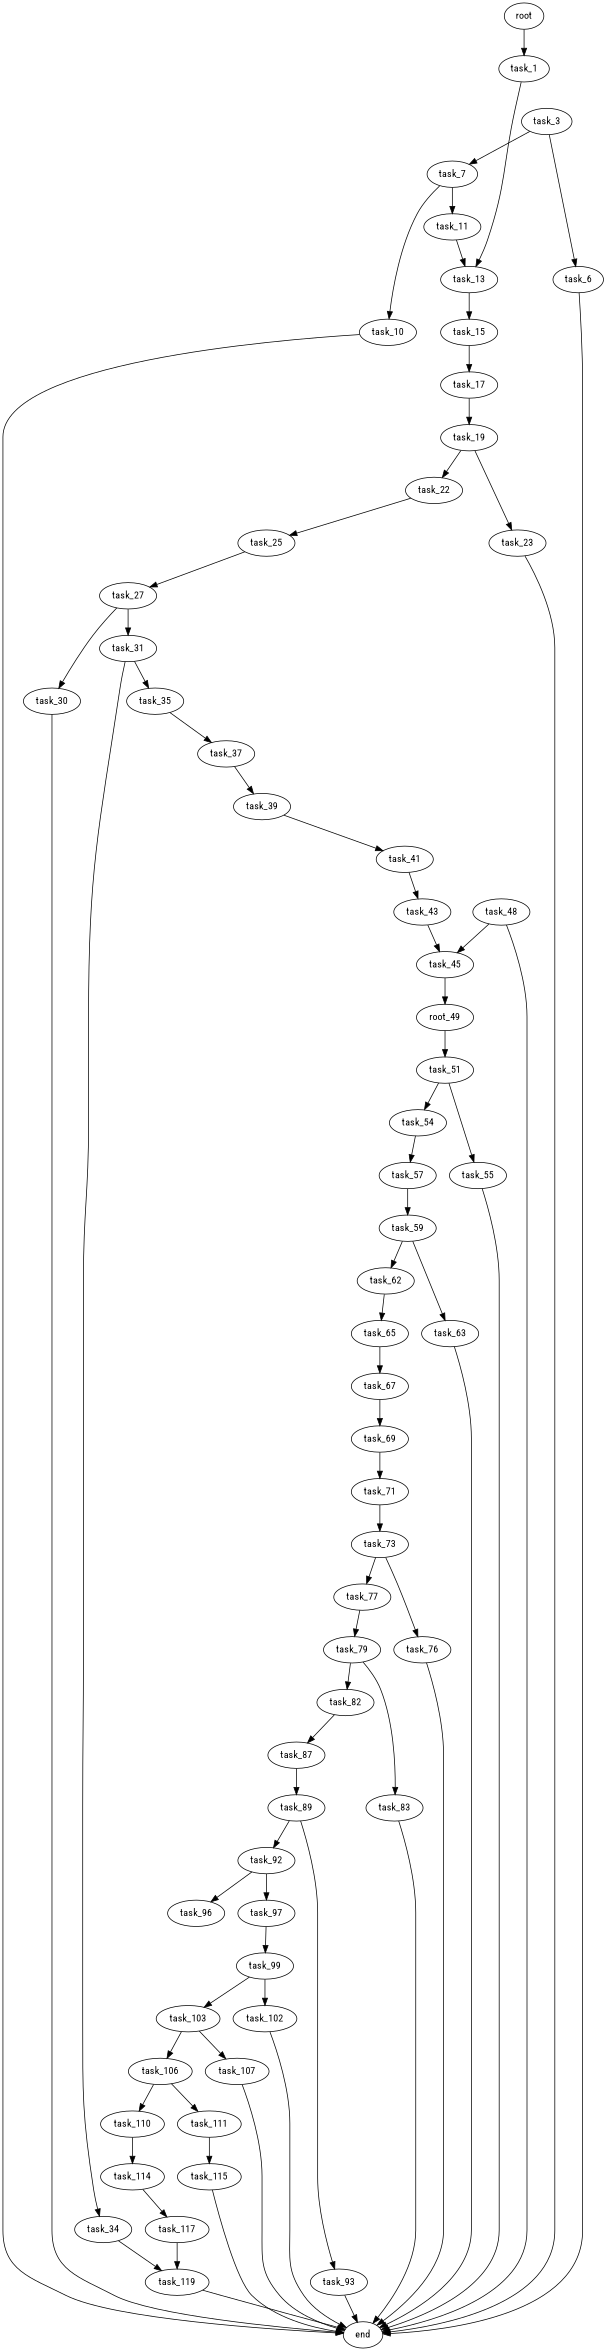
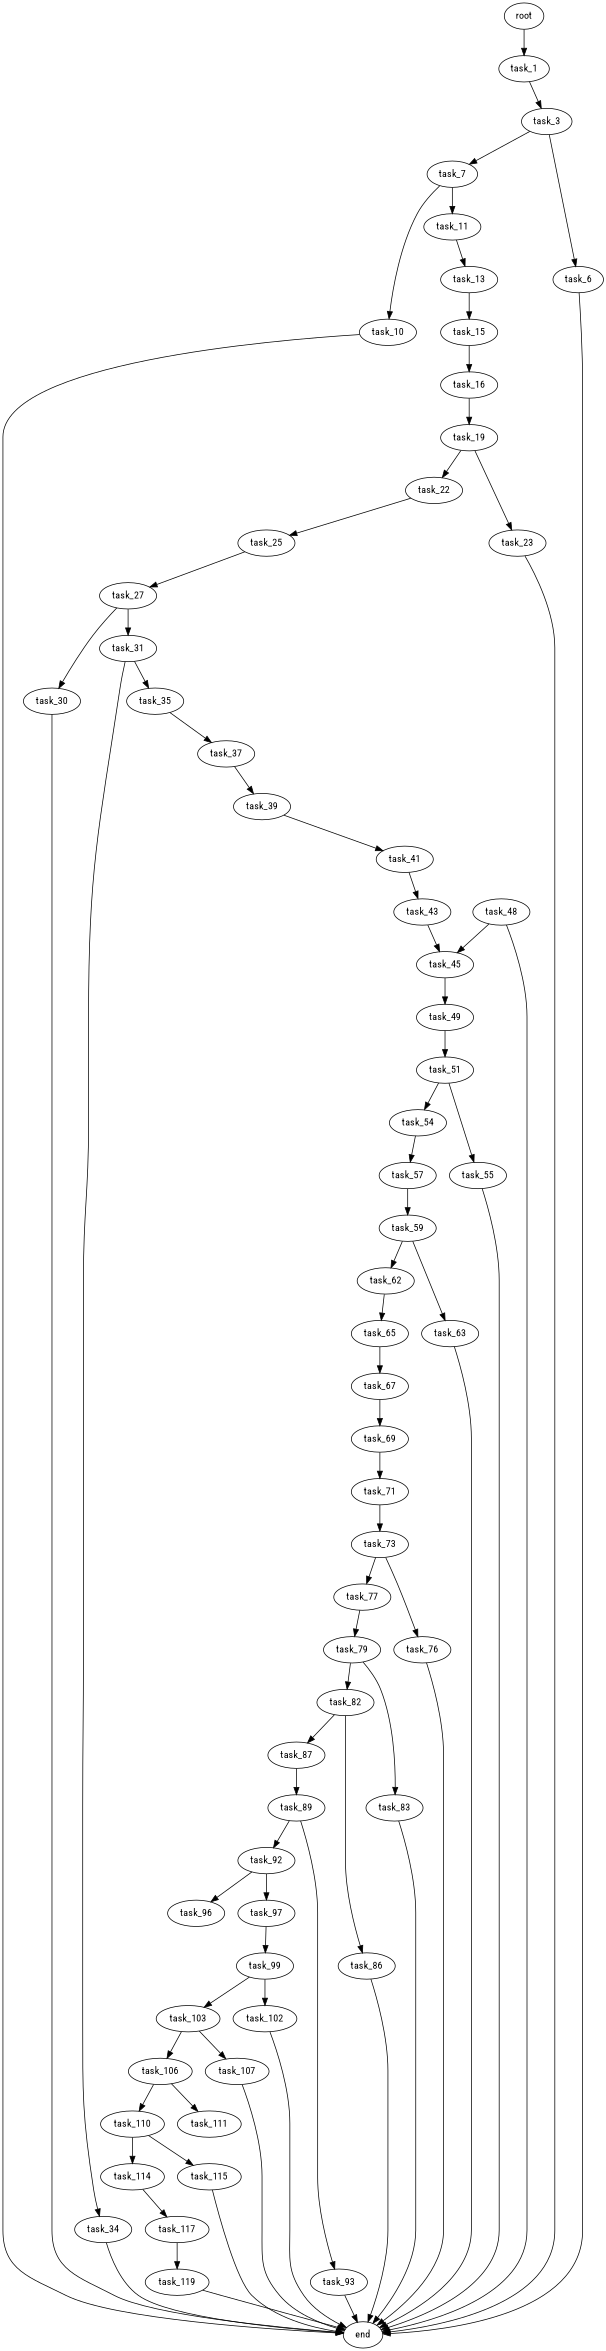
(504, 172) -> (534, 92)
(469, 385) -> (469, 385)
(445, 1017) -> (445, 1017)
none -> (367, 1966)
(209, 2147) -> (168, 2148)
(137, 2254) -> (153, 2303)
